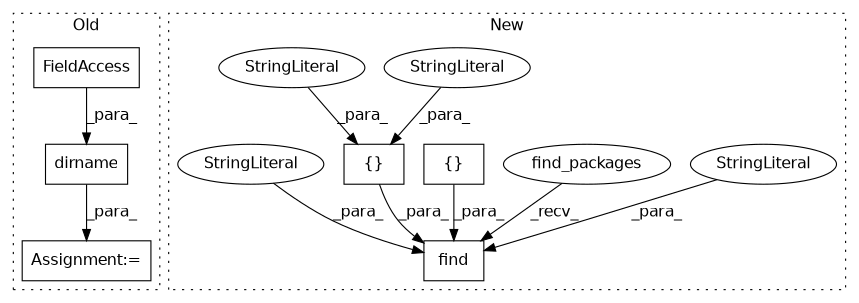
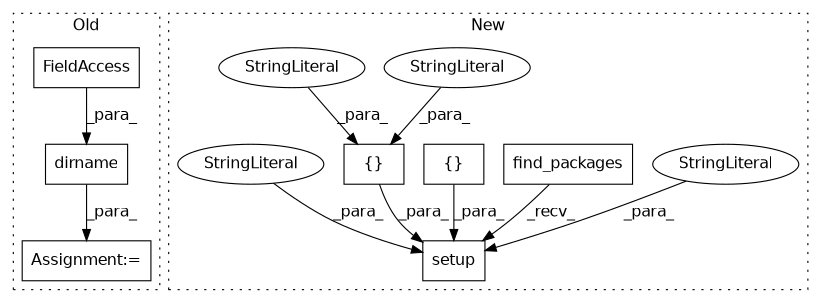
(587, 164) -> (568, 164)
(454, 261) -> (454, 261)
